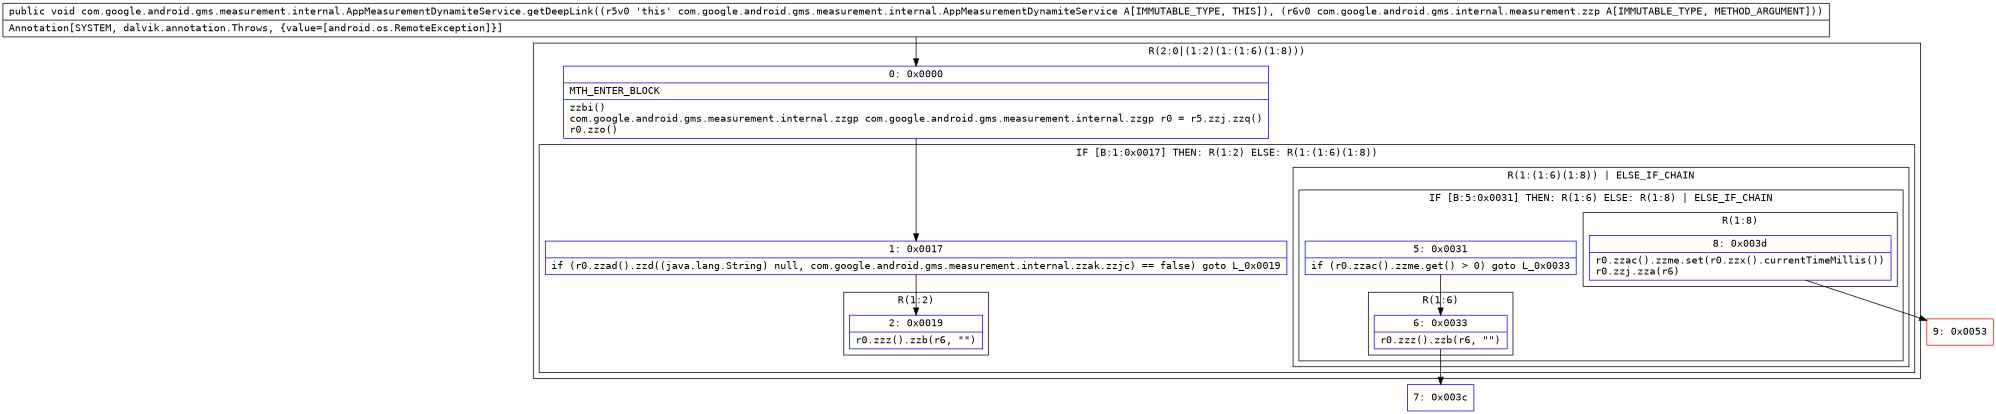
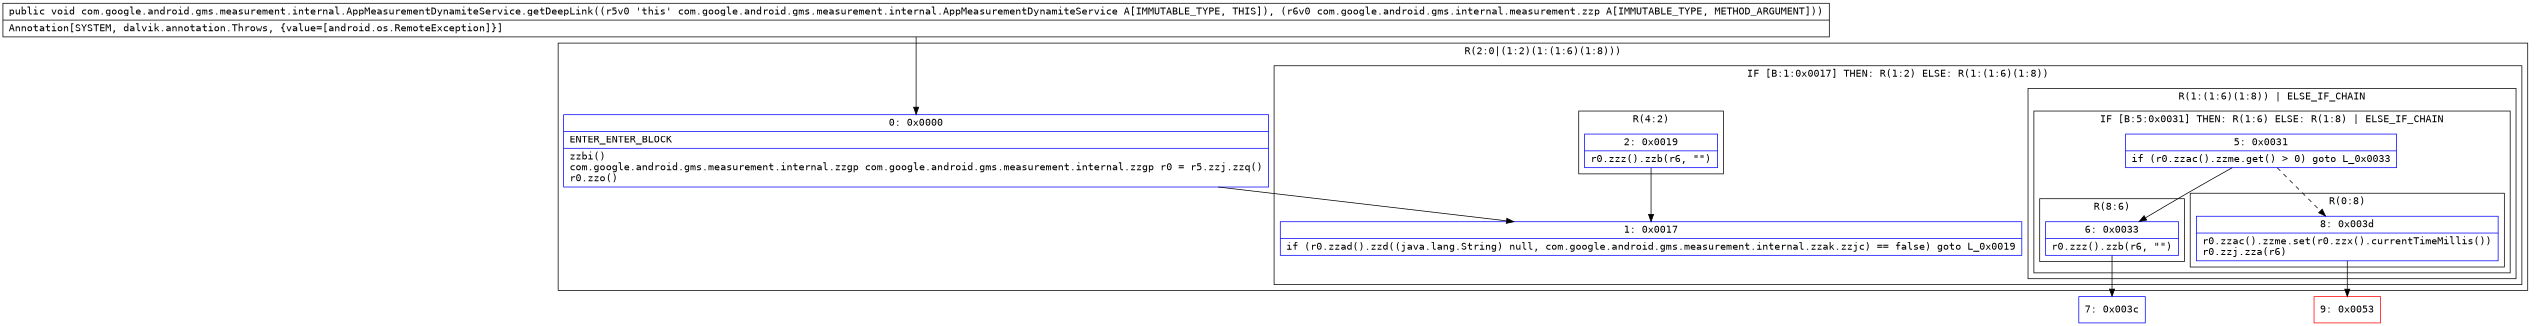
(615, 91) -> (621, 140)
none -> (2298, 188)
(1740, 221) -> (2347, 202)
(916, 287) -> (1651, 191)
(916, 301) -> (1651, 119)
(1441, 301) -> (2112, 207)
